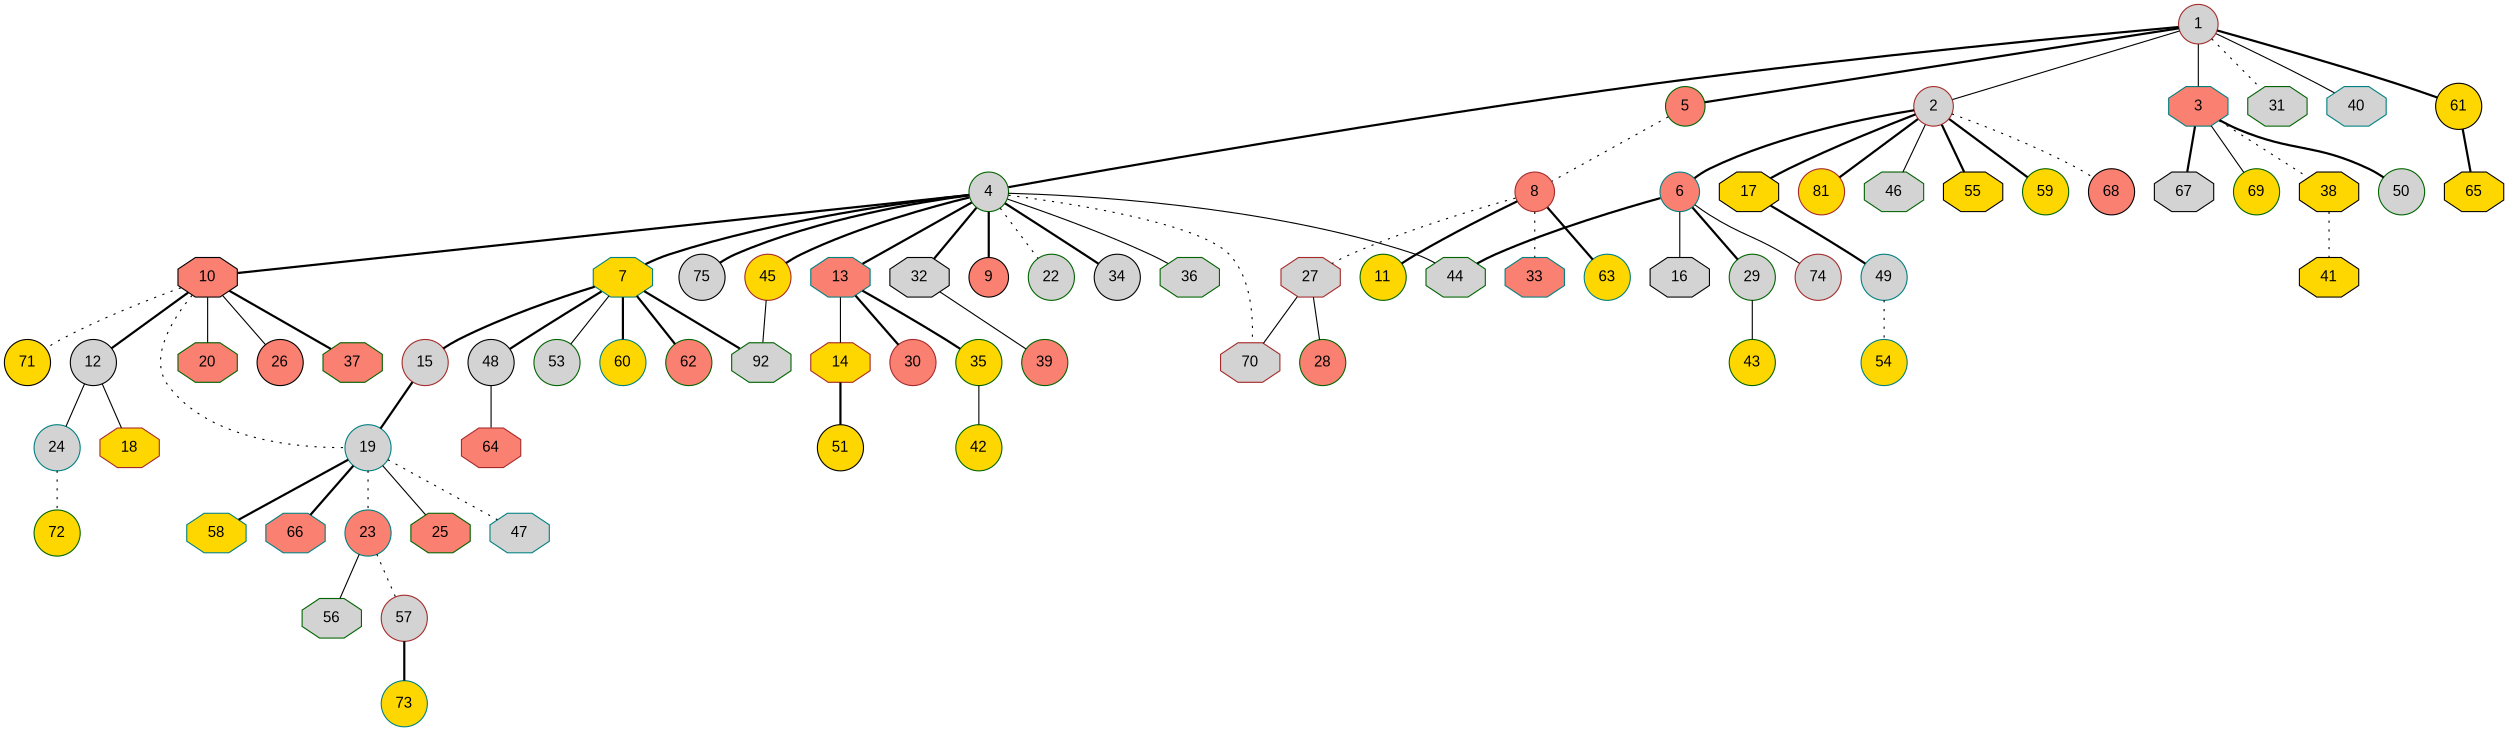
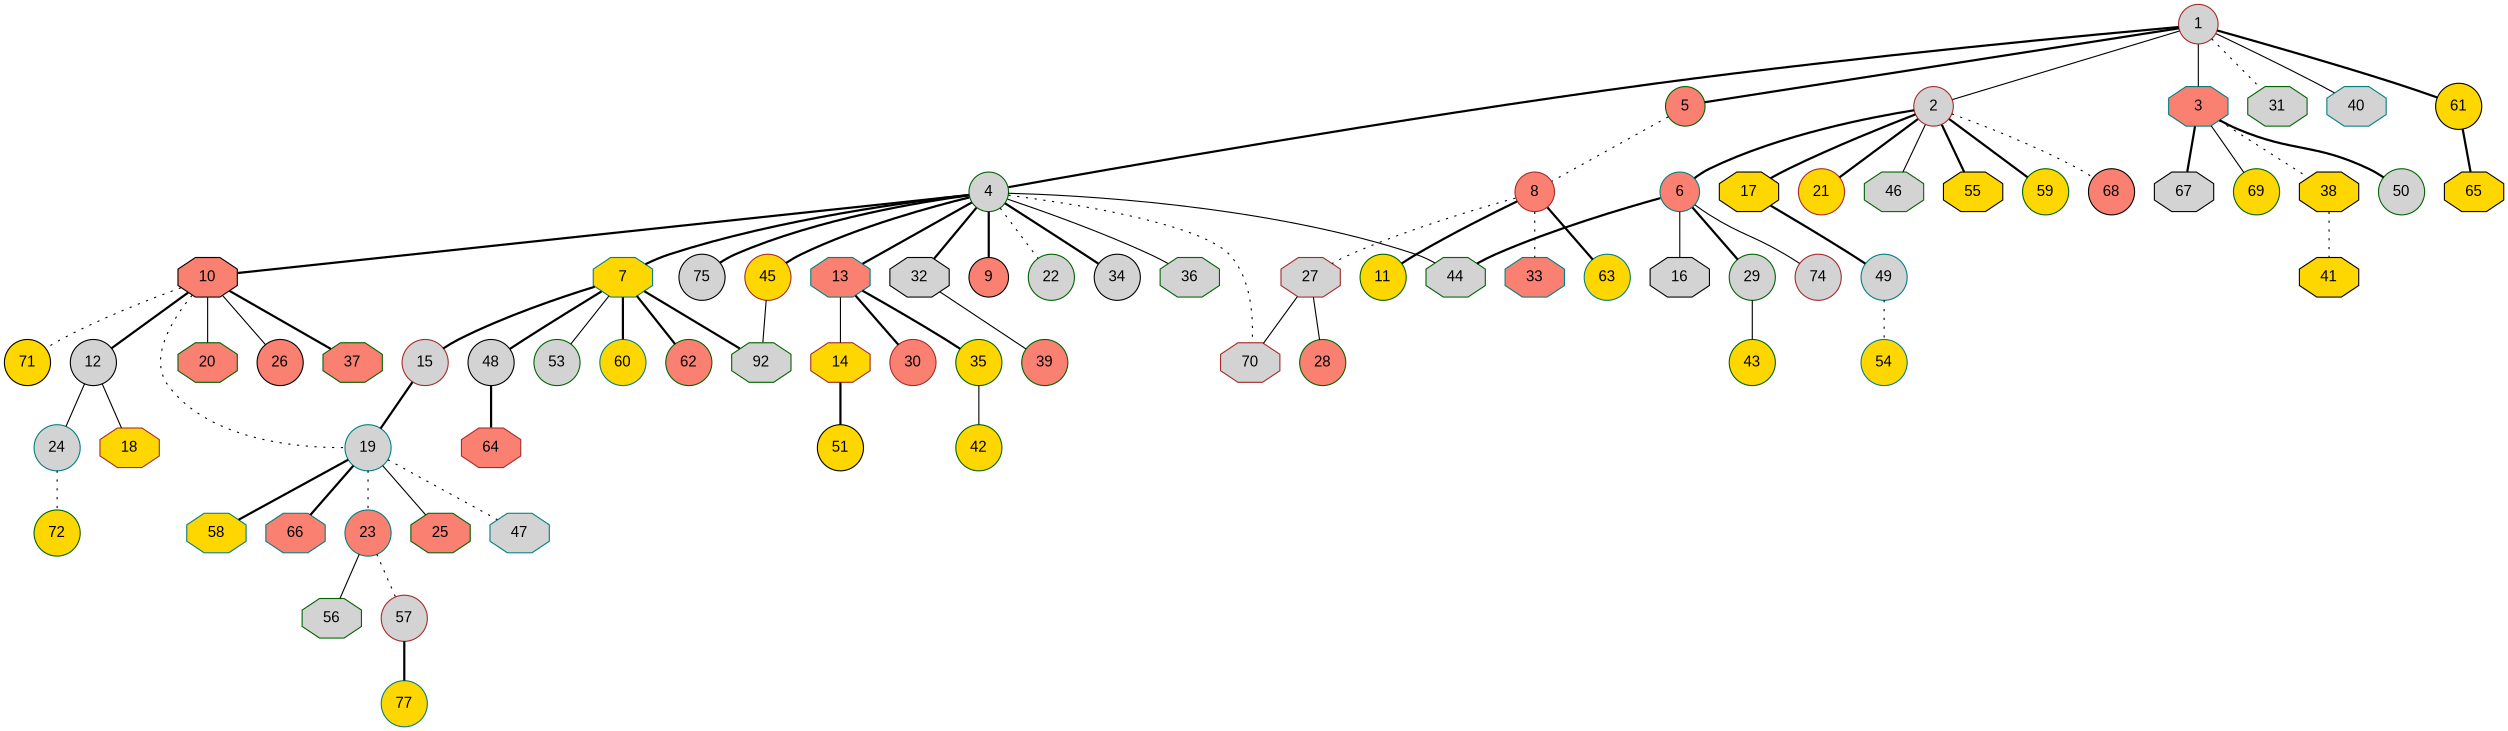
(1821, 192) -> (1821, 192)
(491, 406) -> (491, 406)
(404, 704) -> (404, 704)
